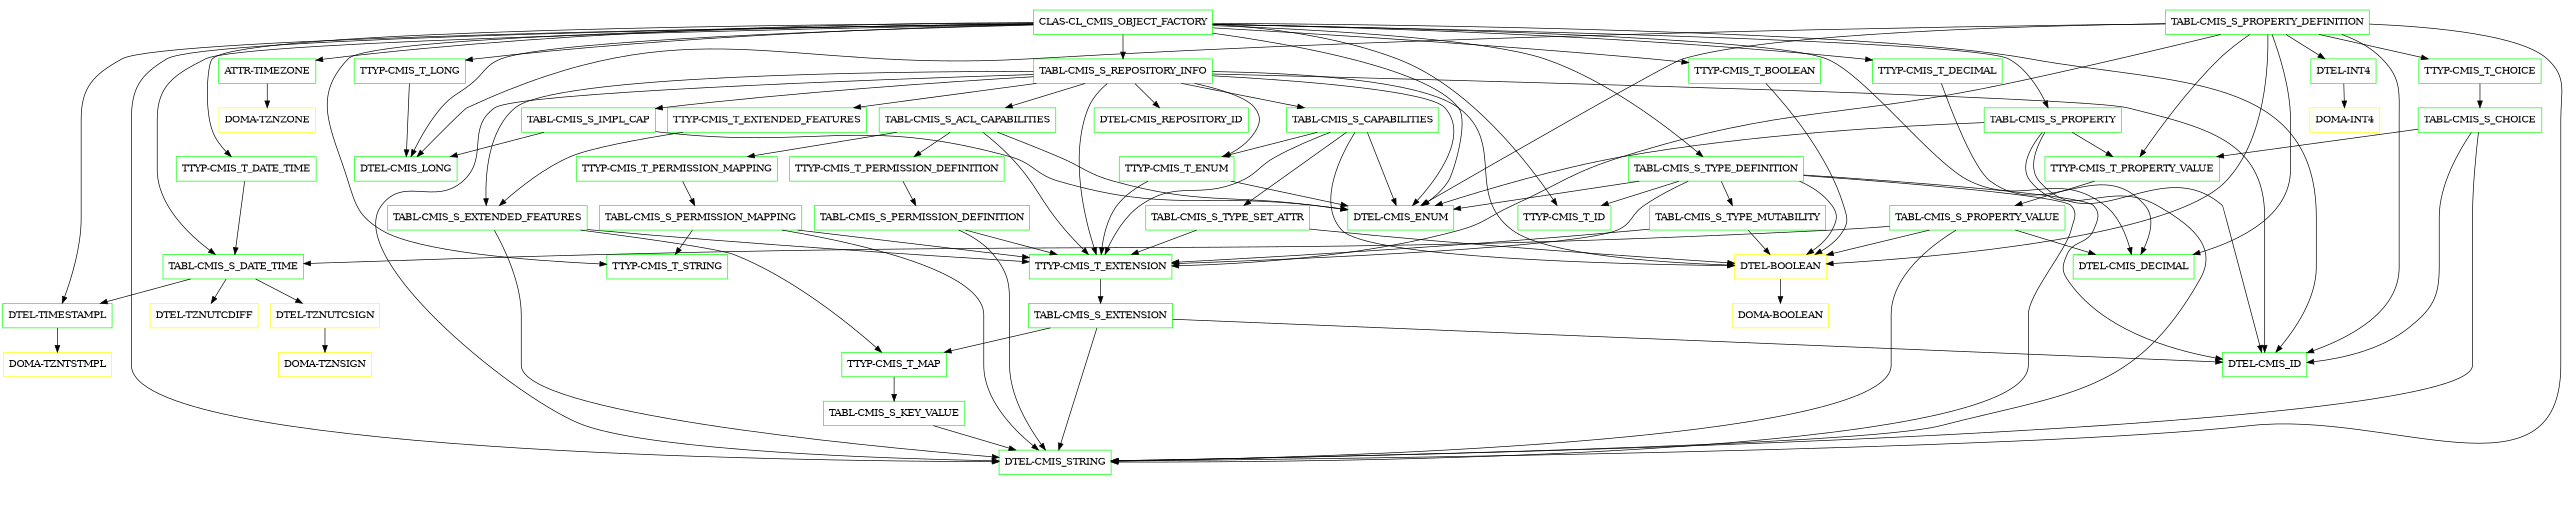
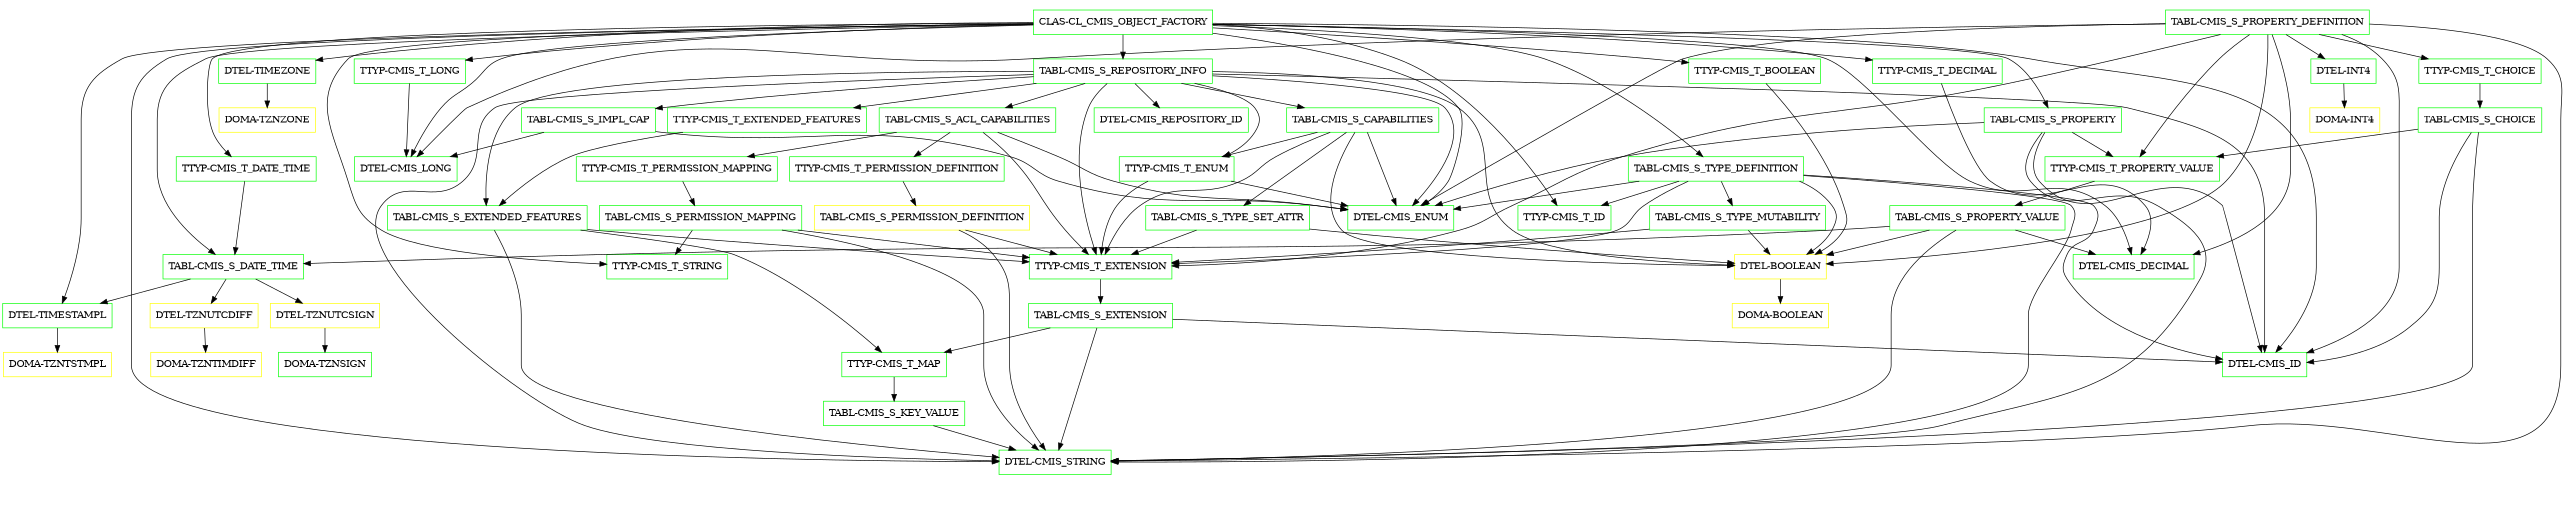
(267, 71) -> (267, 71)
(922, 218) -> (922, 218)
none -> (206, 365)
(325, 365) -> (325, 365)
